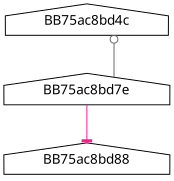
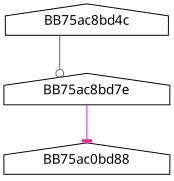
(114, 60) -> (60, 52)
(87, 160) -> (87, 160)
